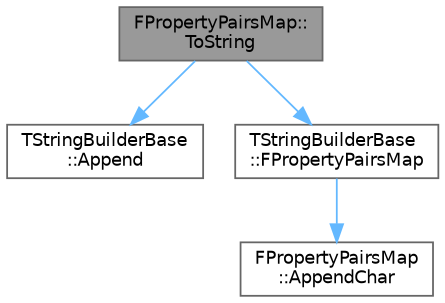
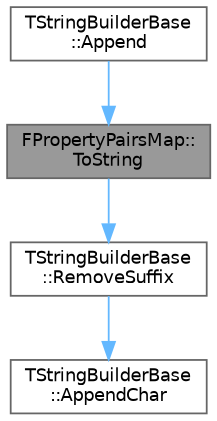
(169, 86) -> (109, 84)
(337, 151) -> (109, 269)
(337, 269) -> (109, 387)
